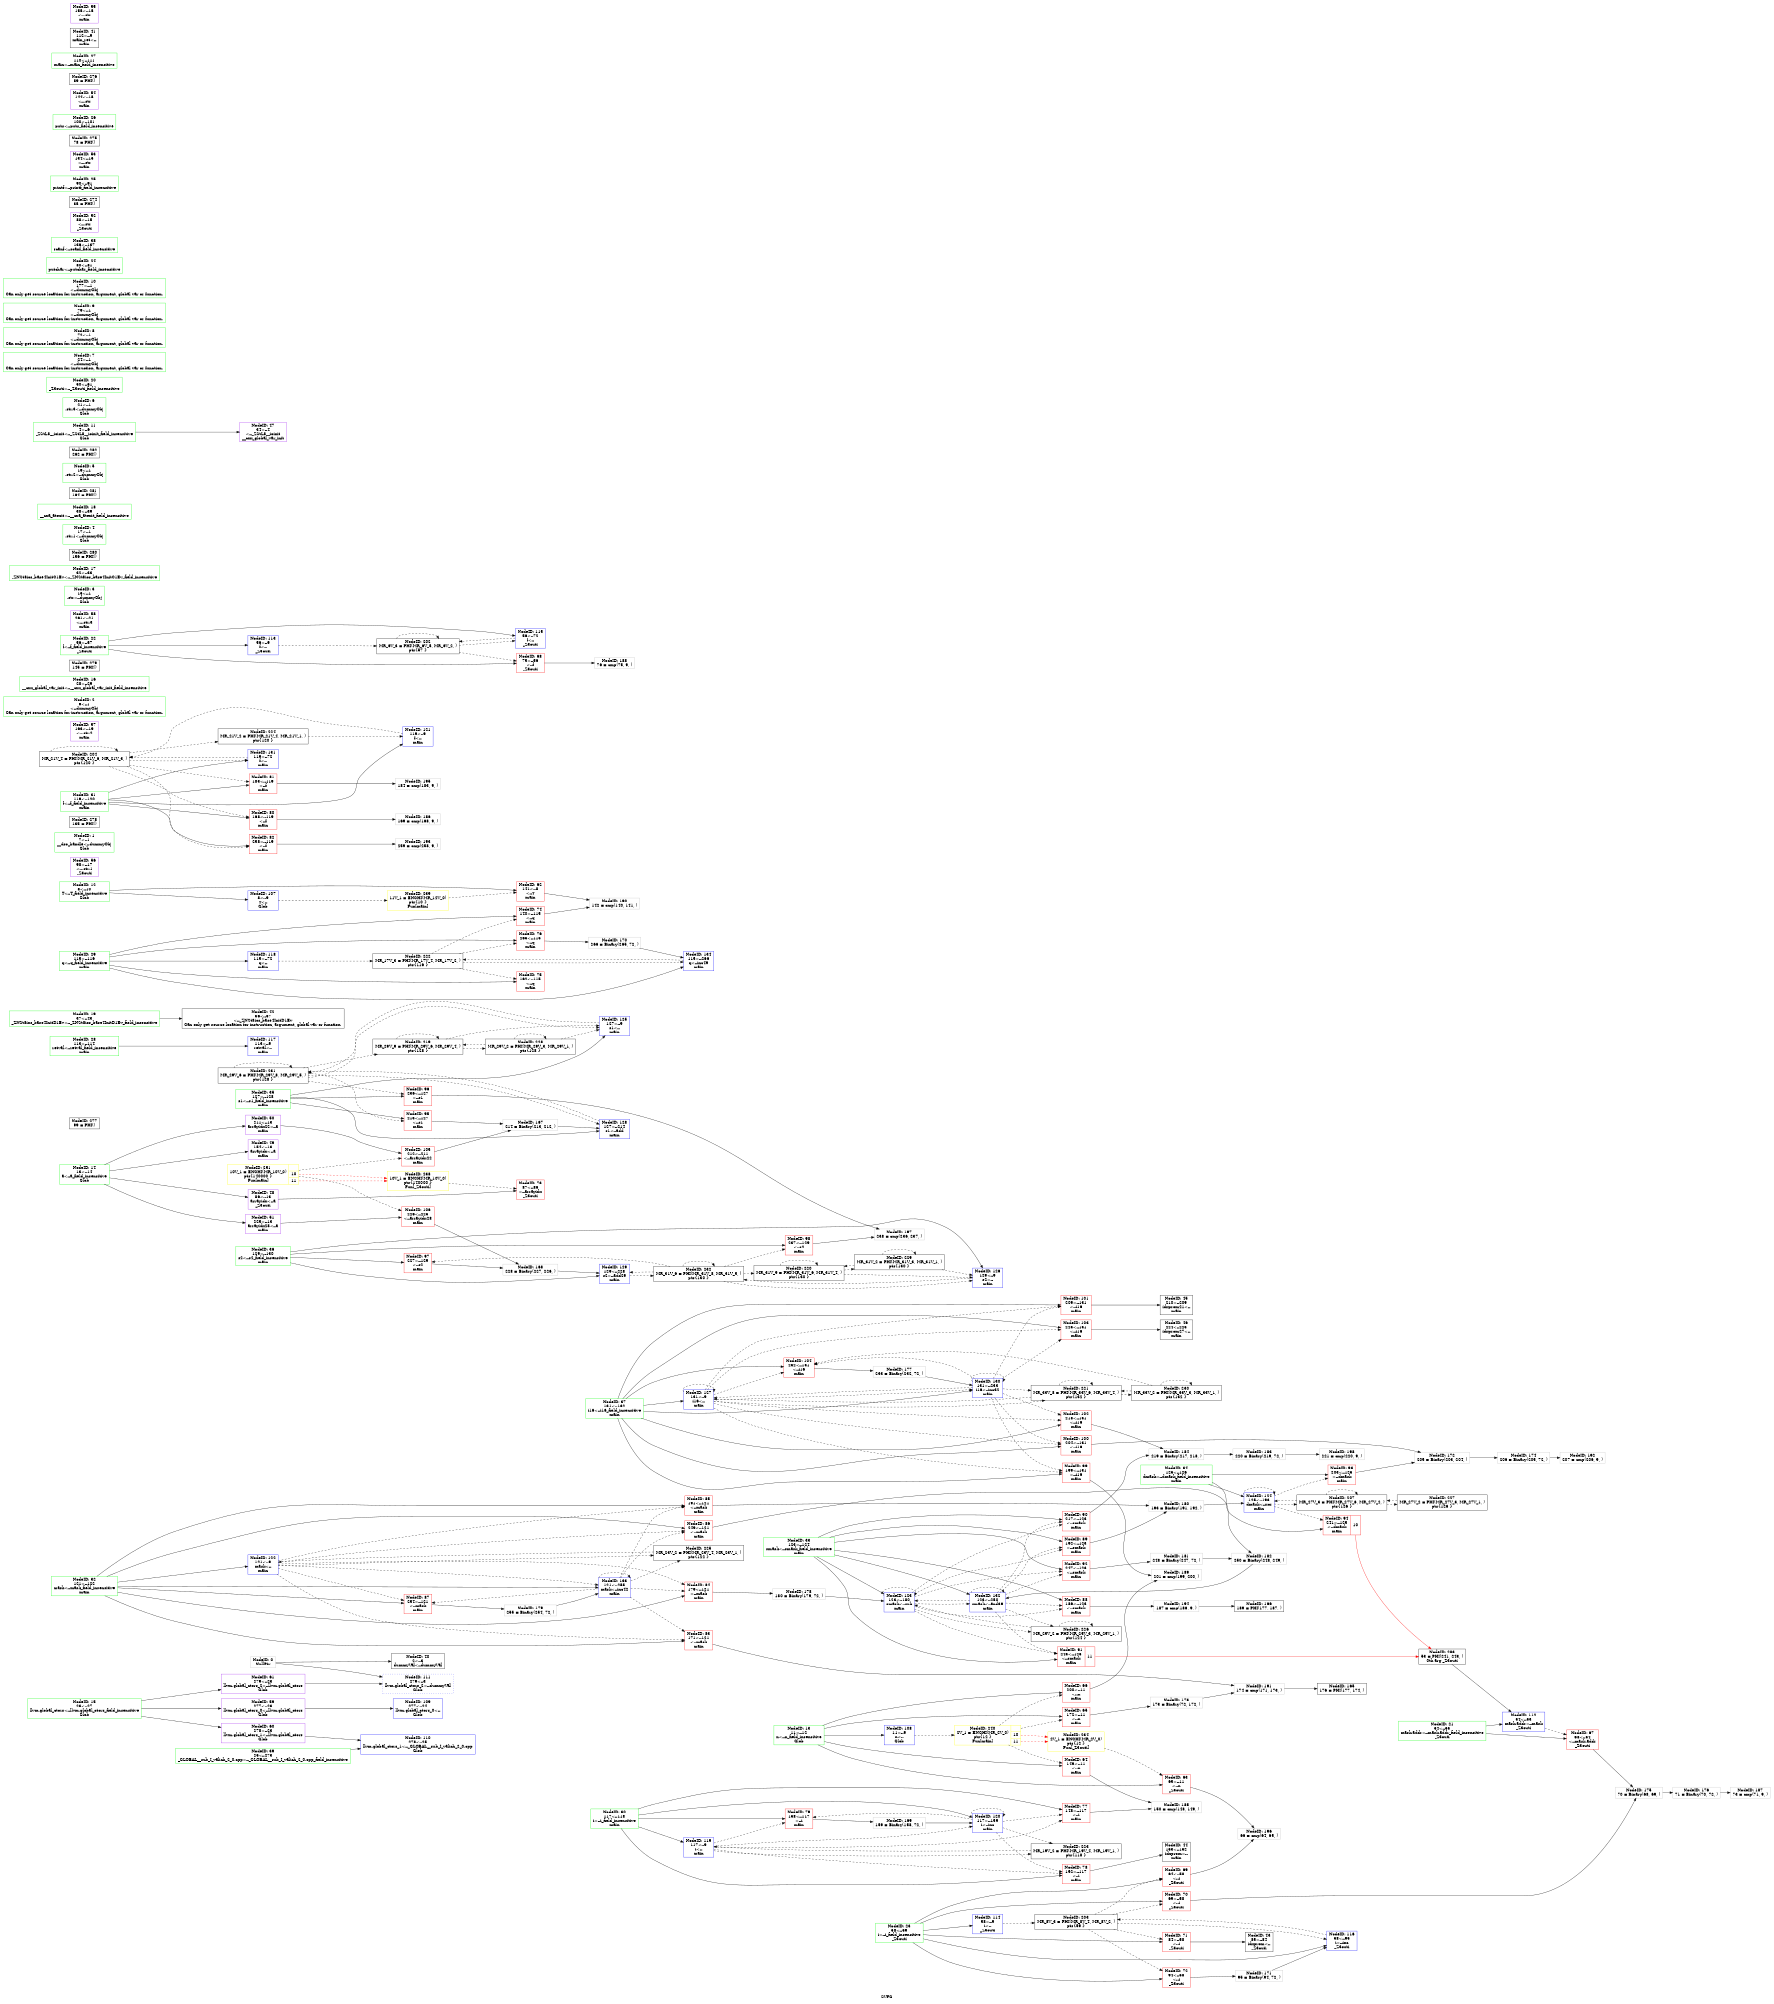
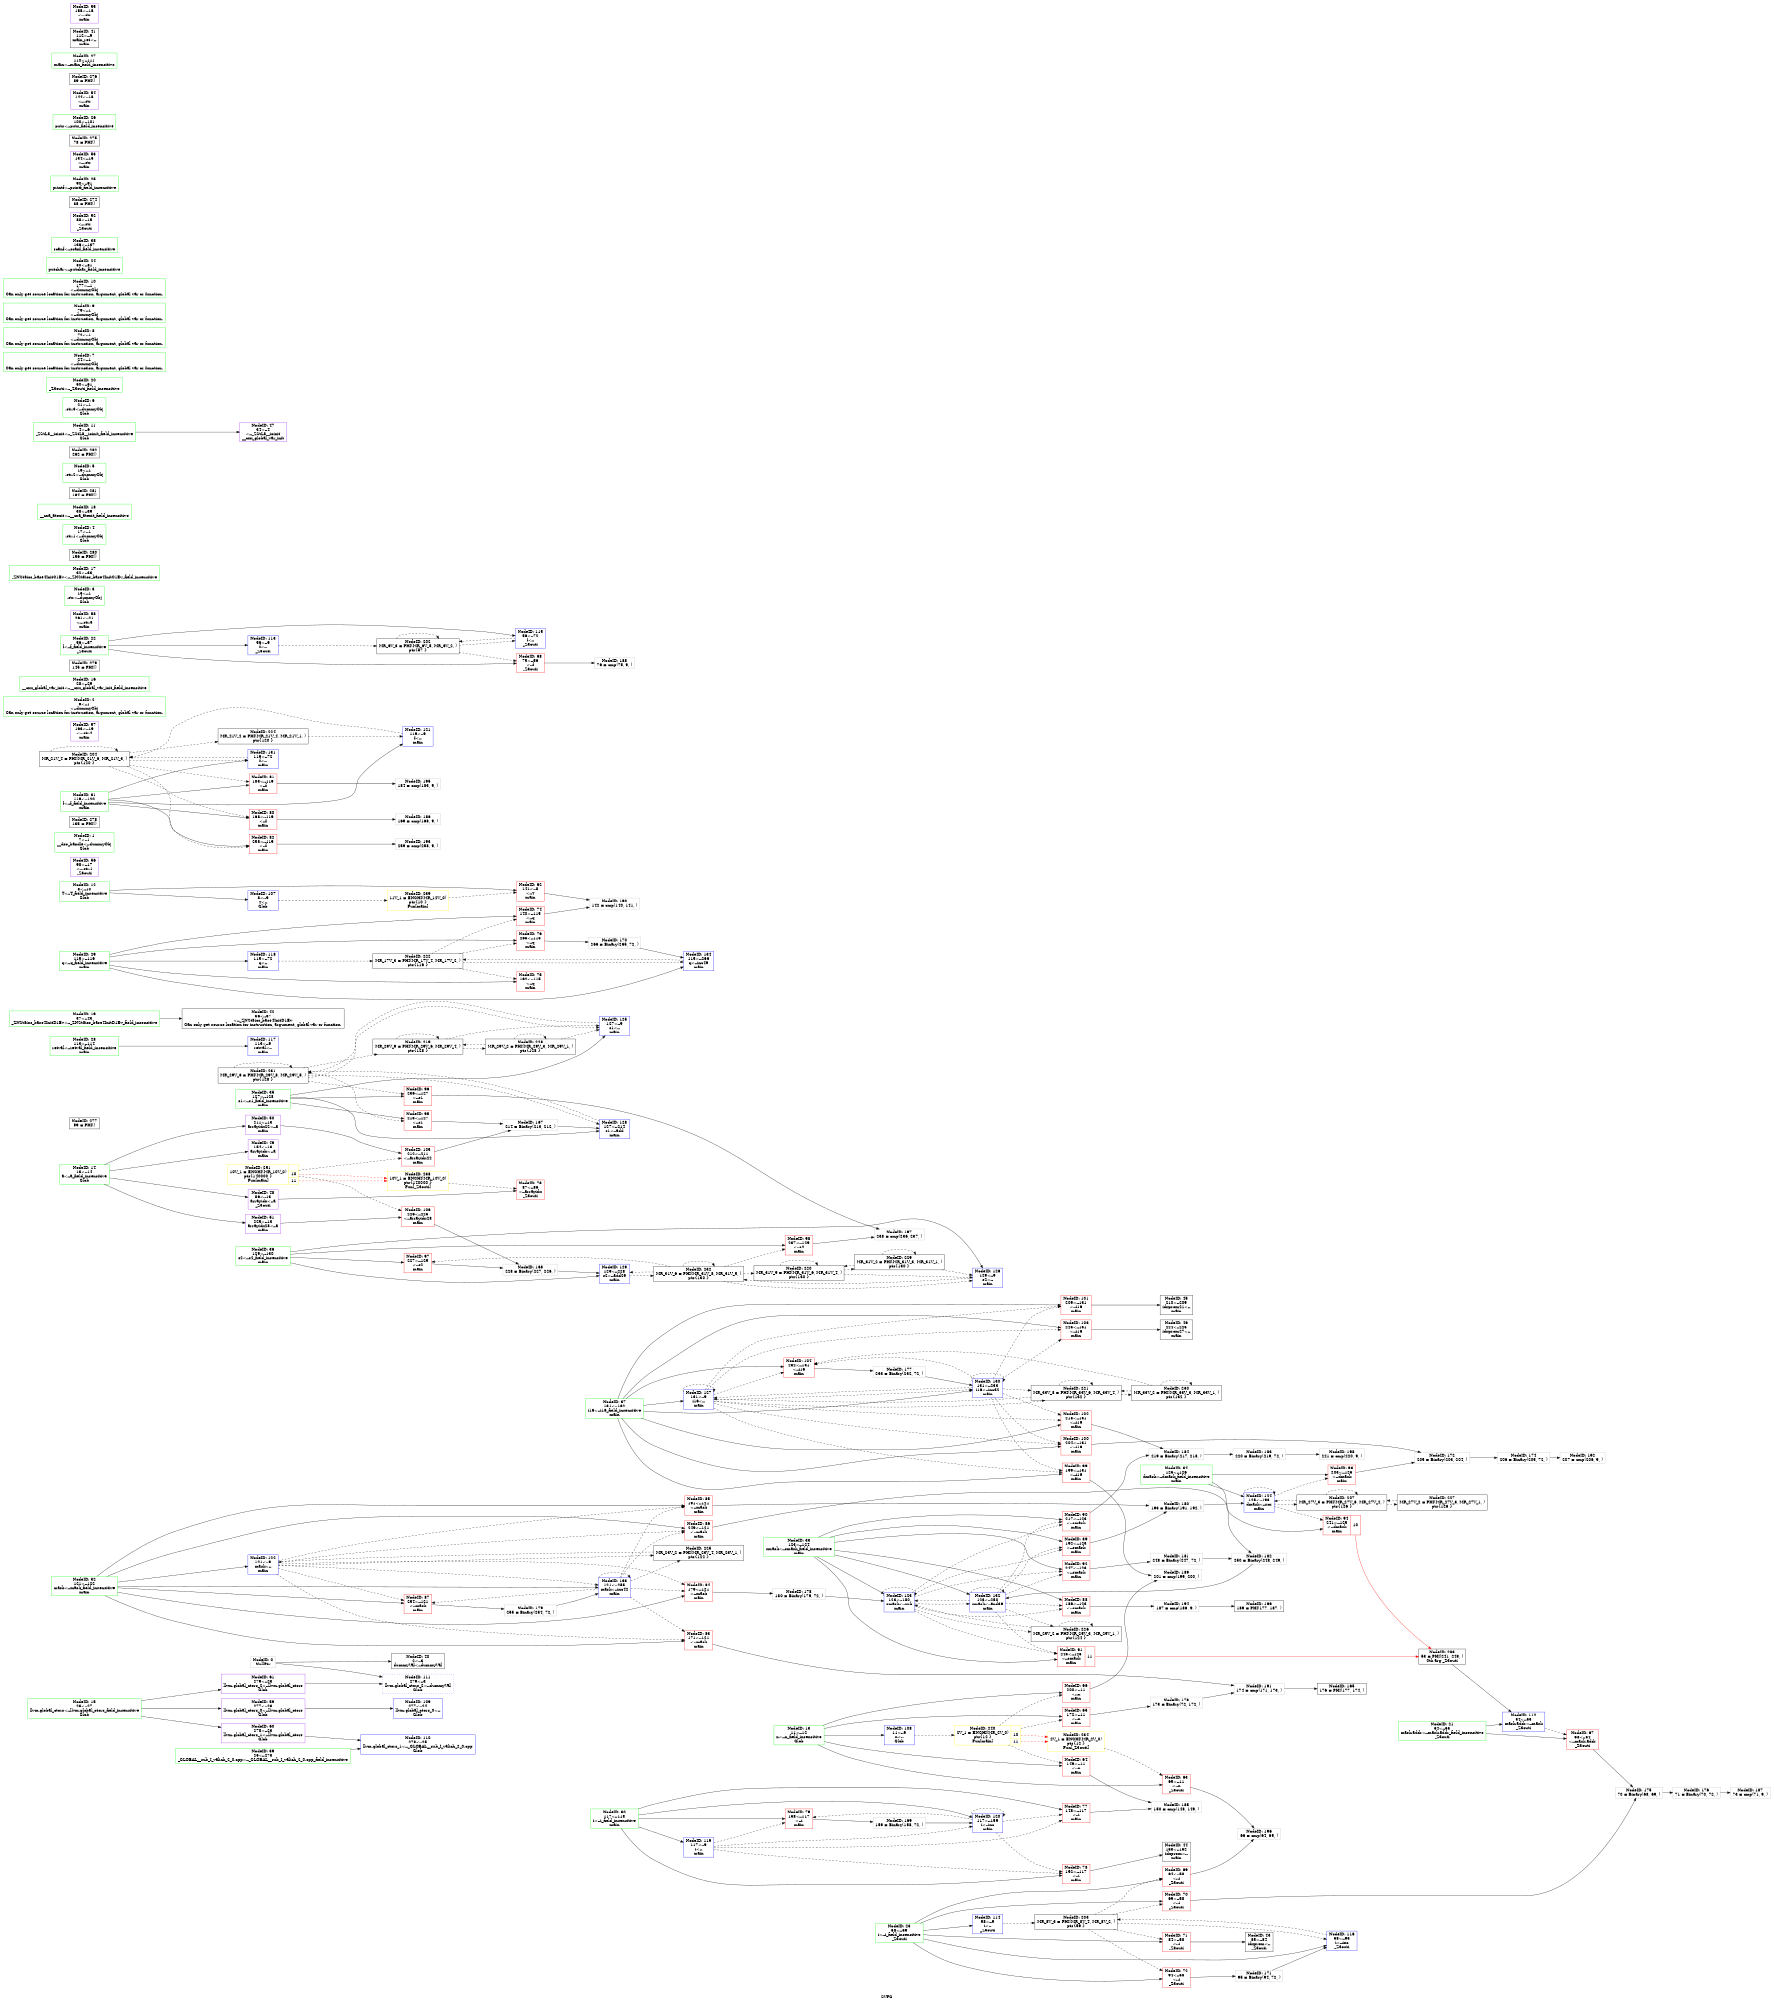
(1076, 1851) -> none
